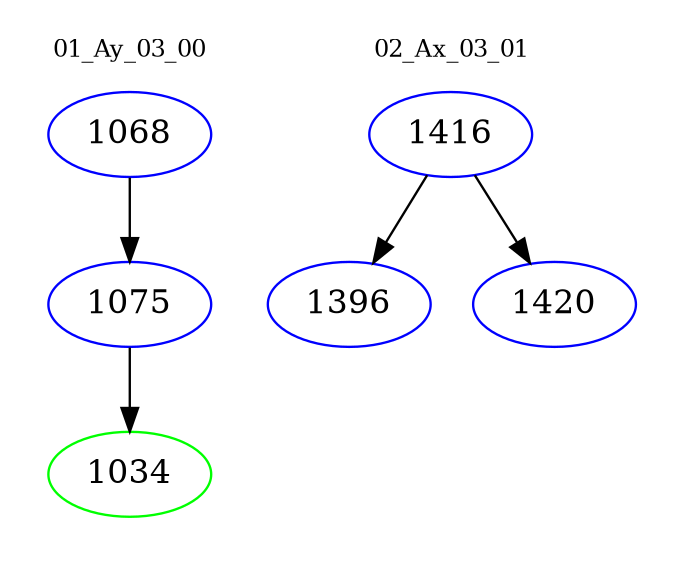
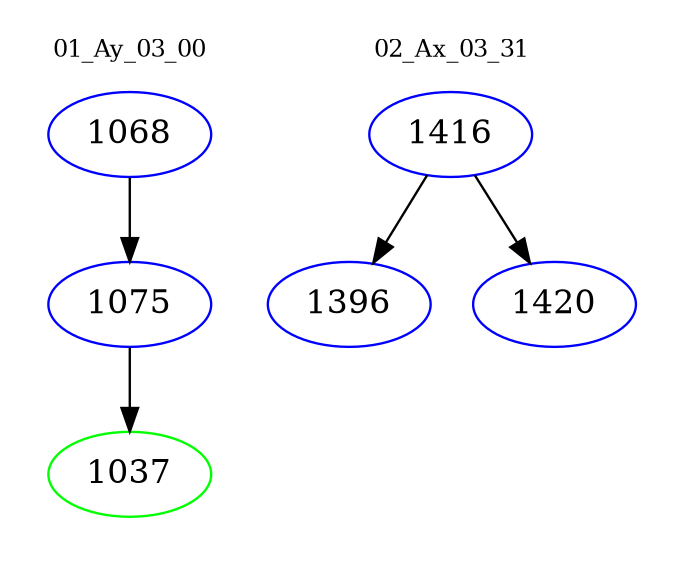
(452, 51) -> (452, 51)
(130, 474) -> (130, 474)
